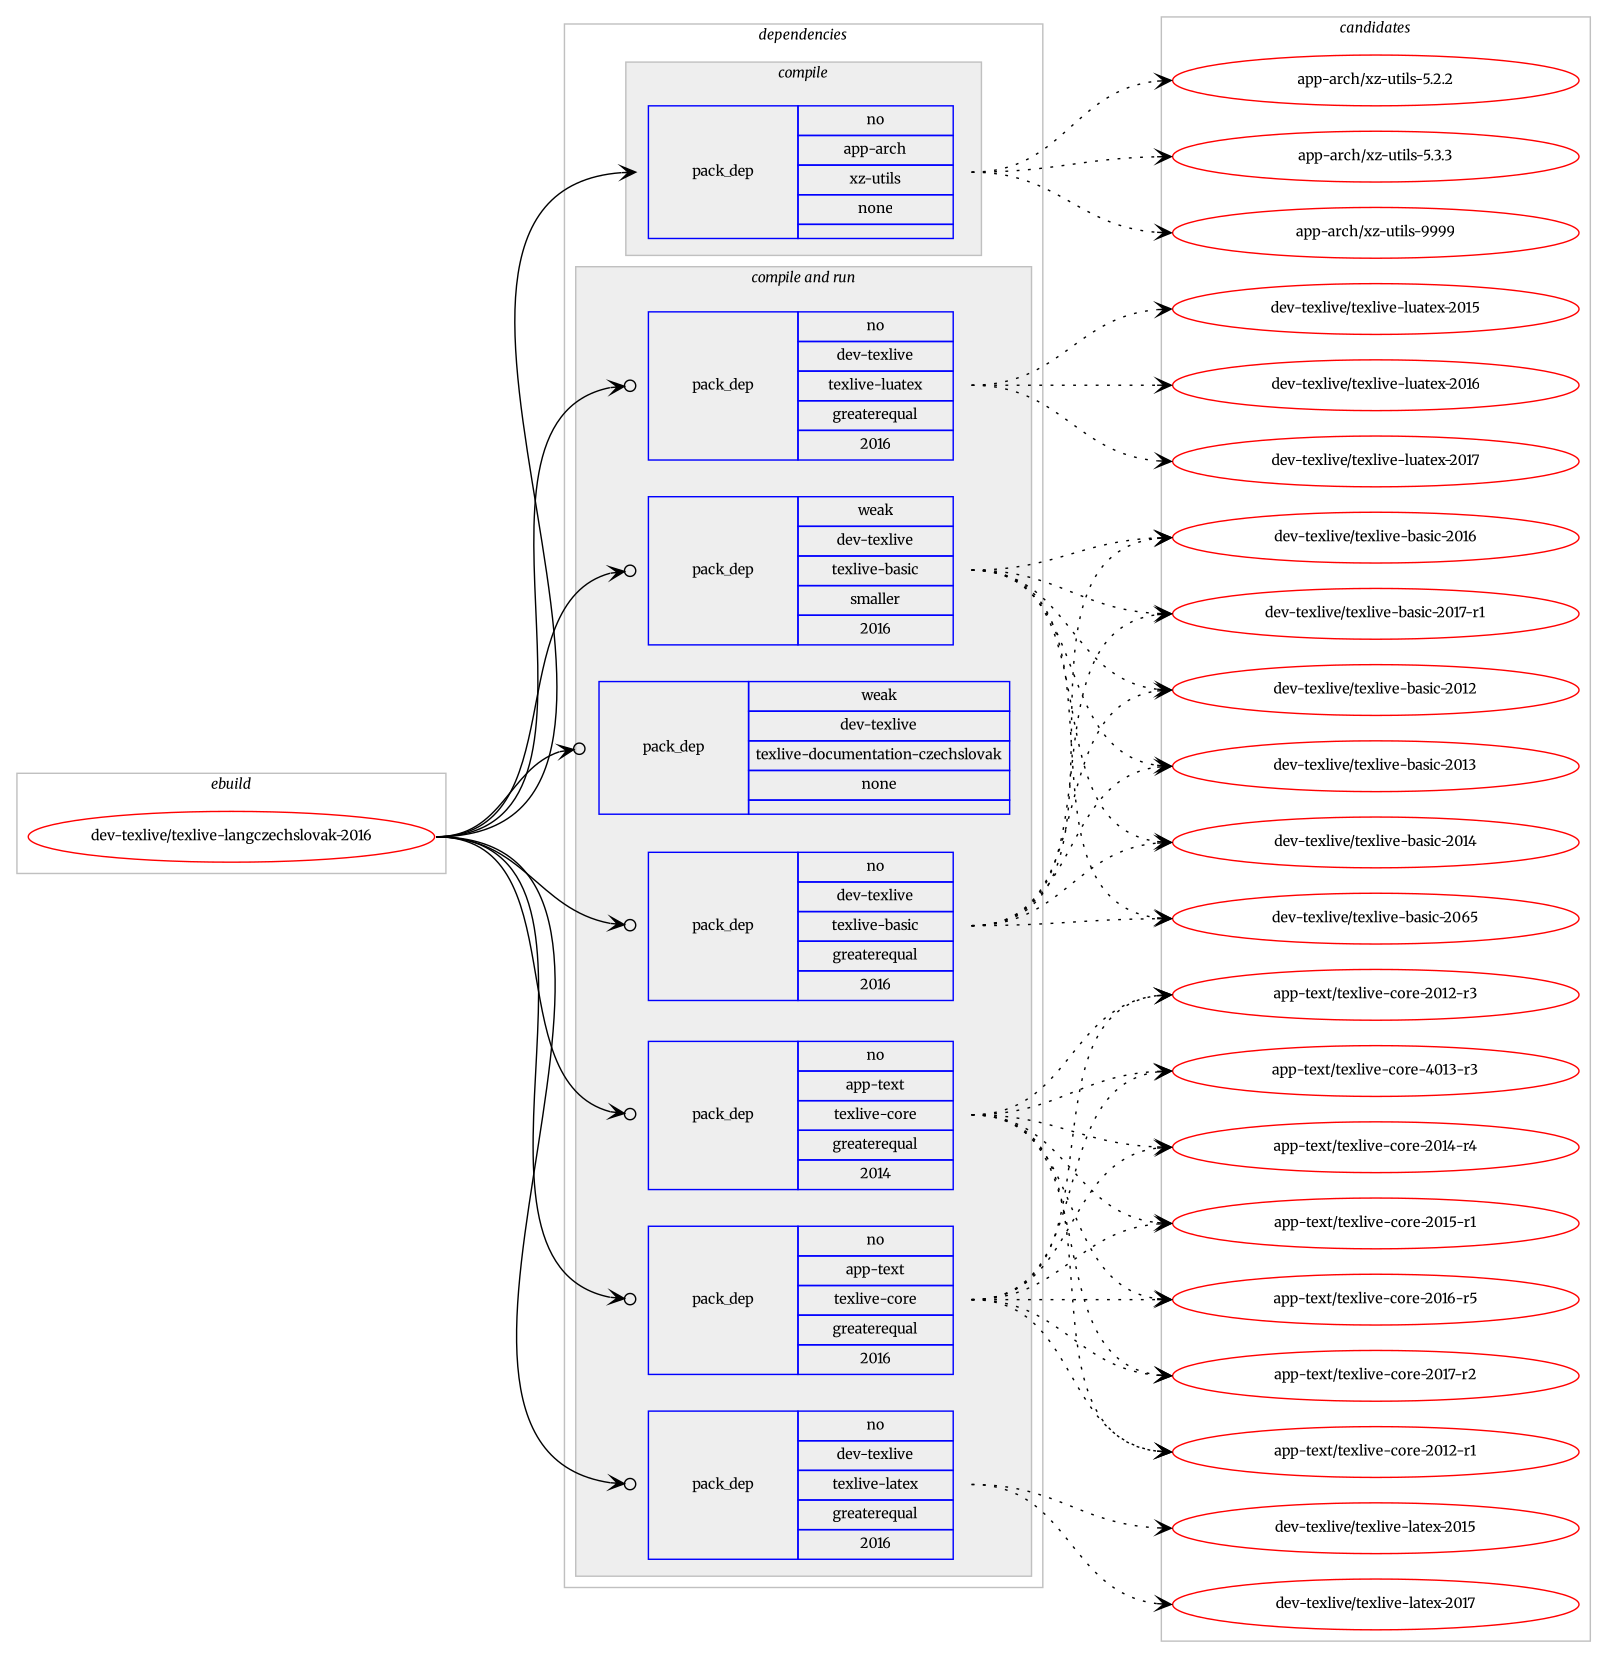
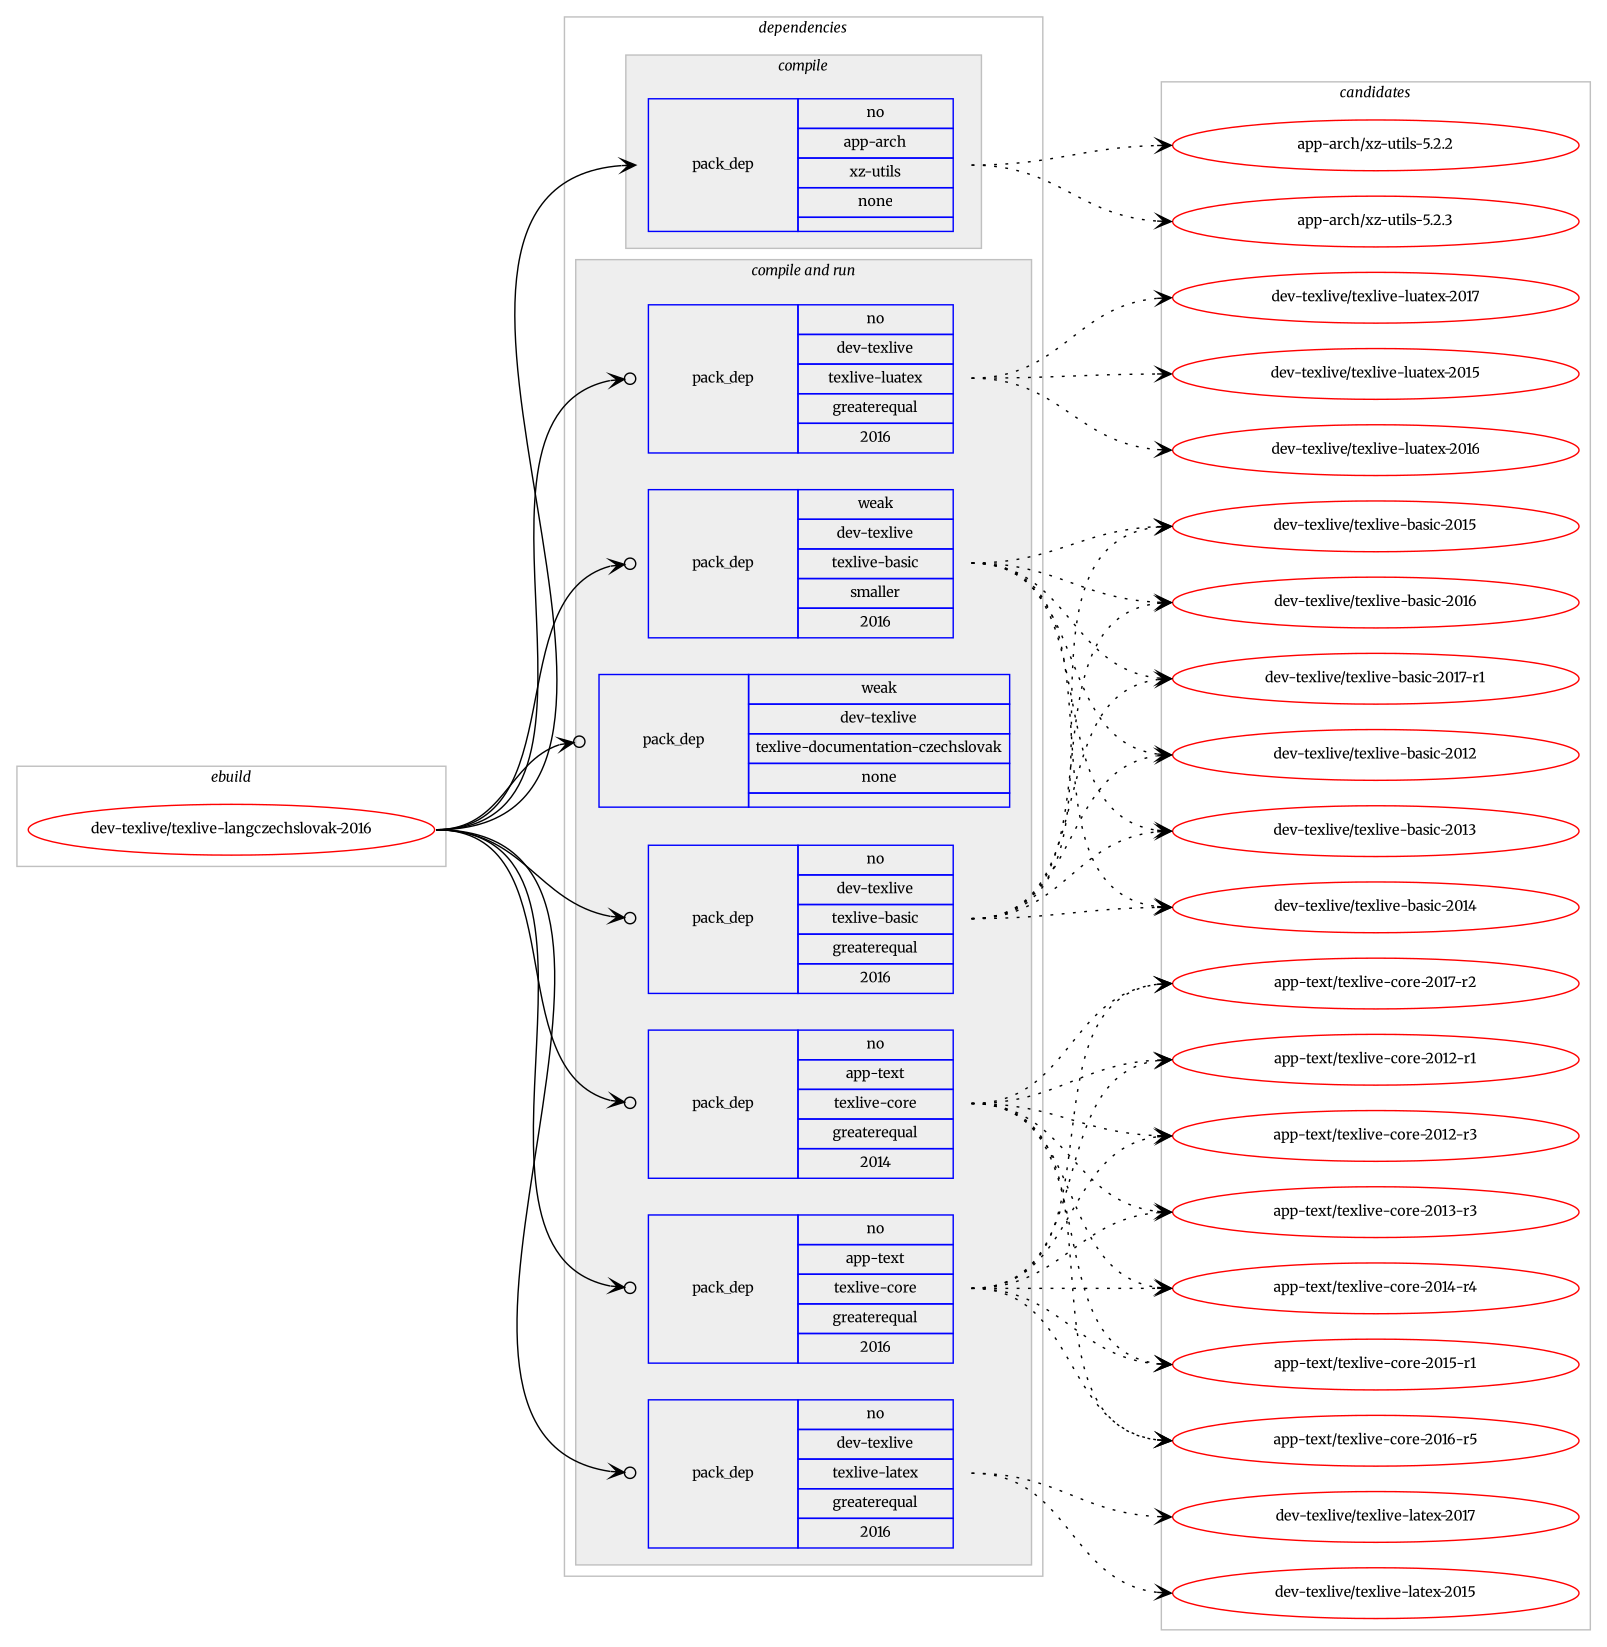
(1376, 157) -> (1376, 222)
(1376, 233) -> none
(1376, 919) -> (1376, 526)
(1376, 1071) -> (1376, 1212)
